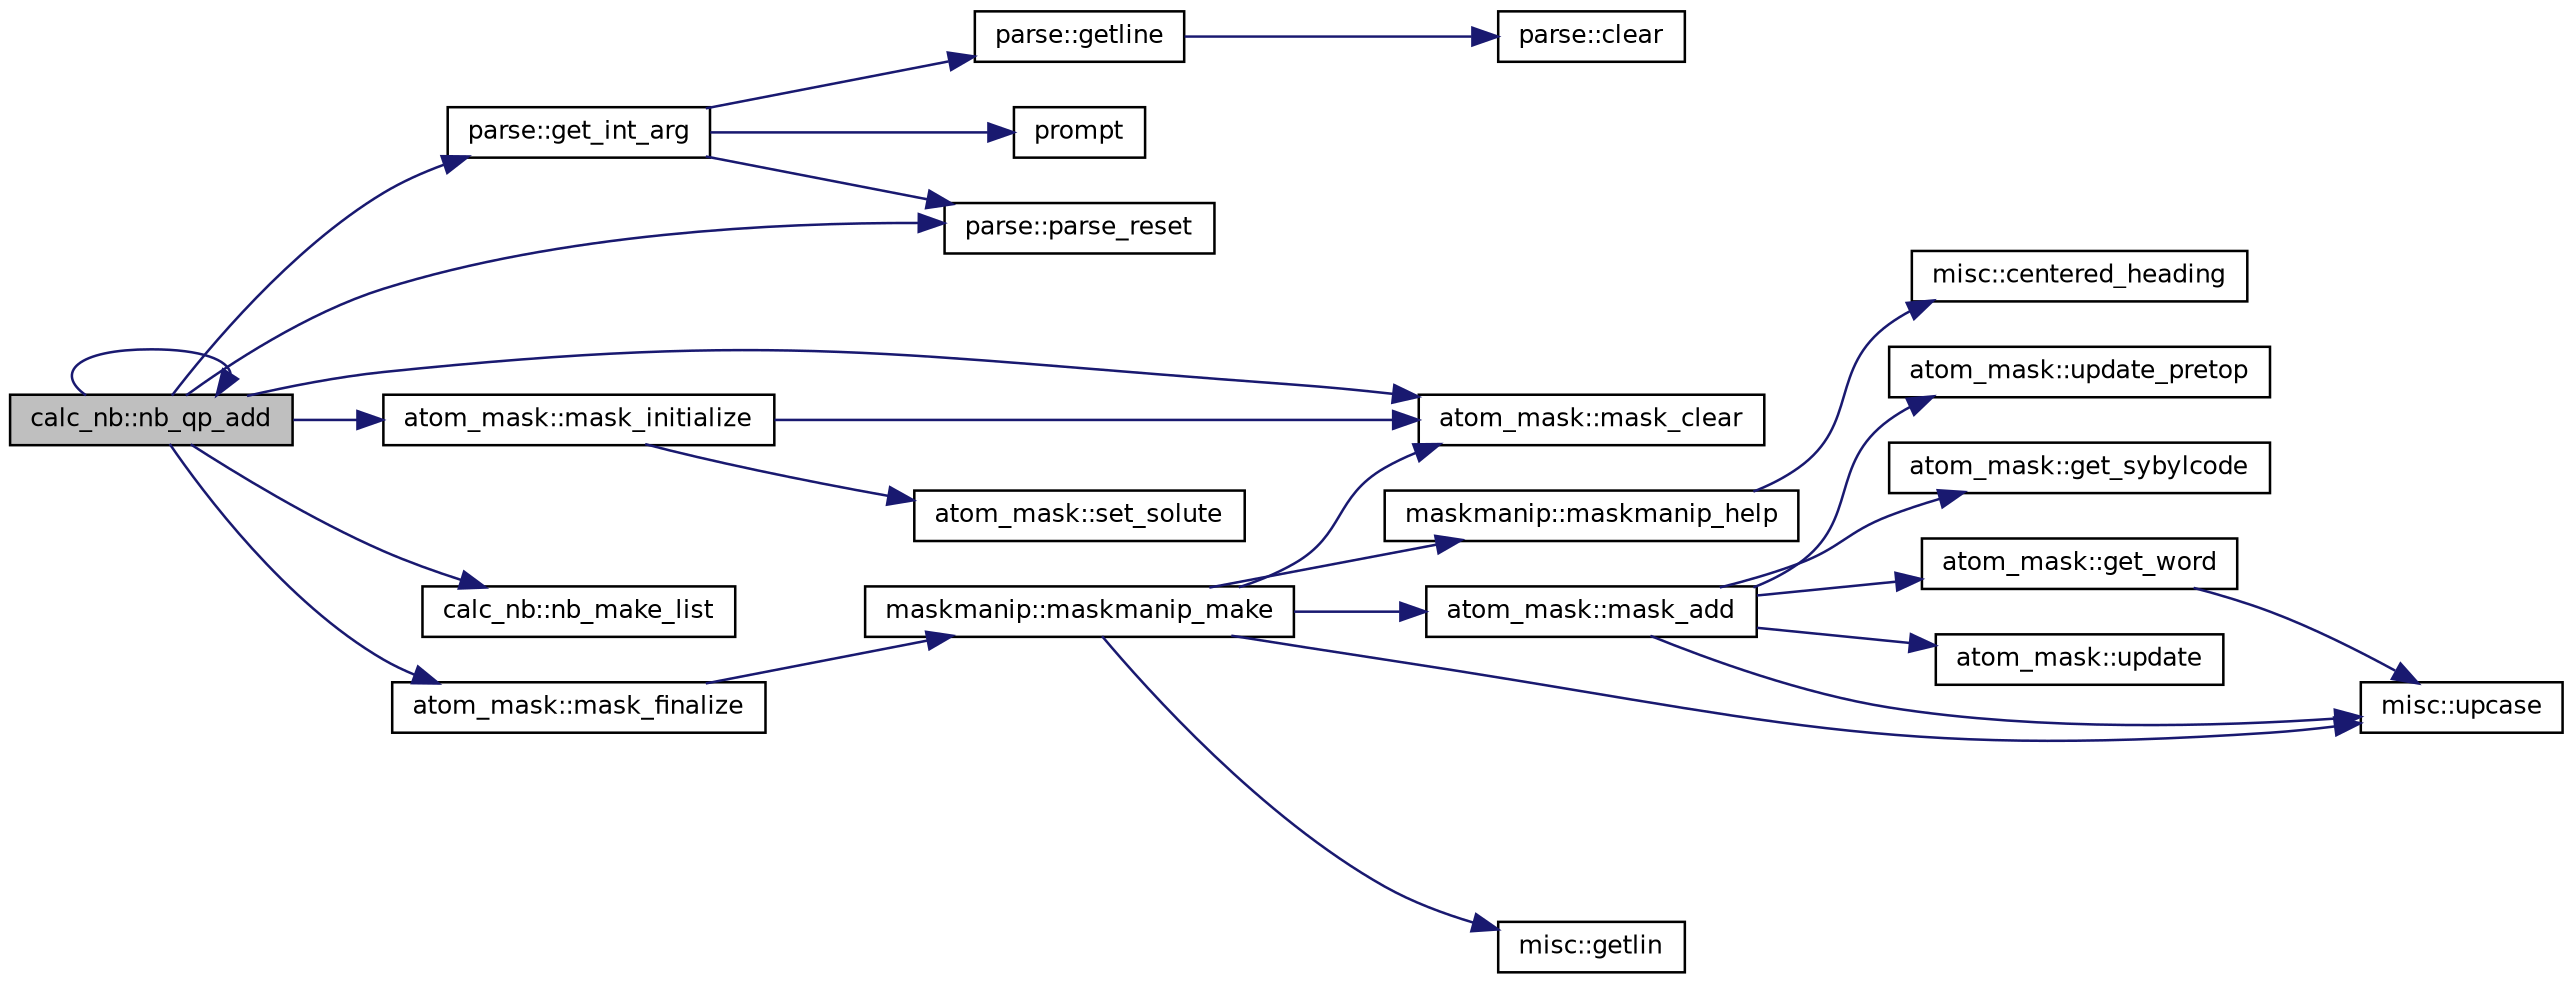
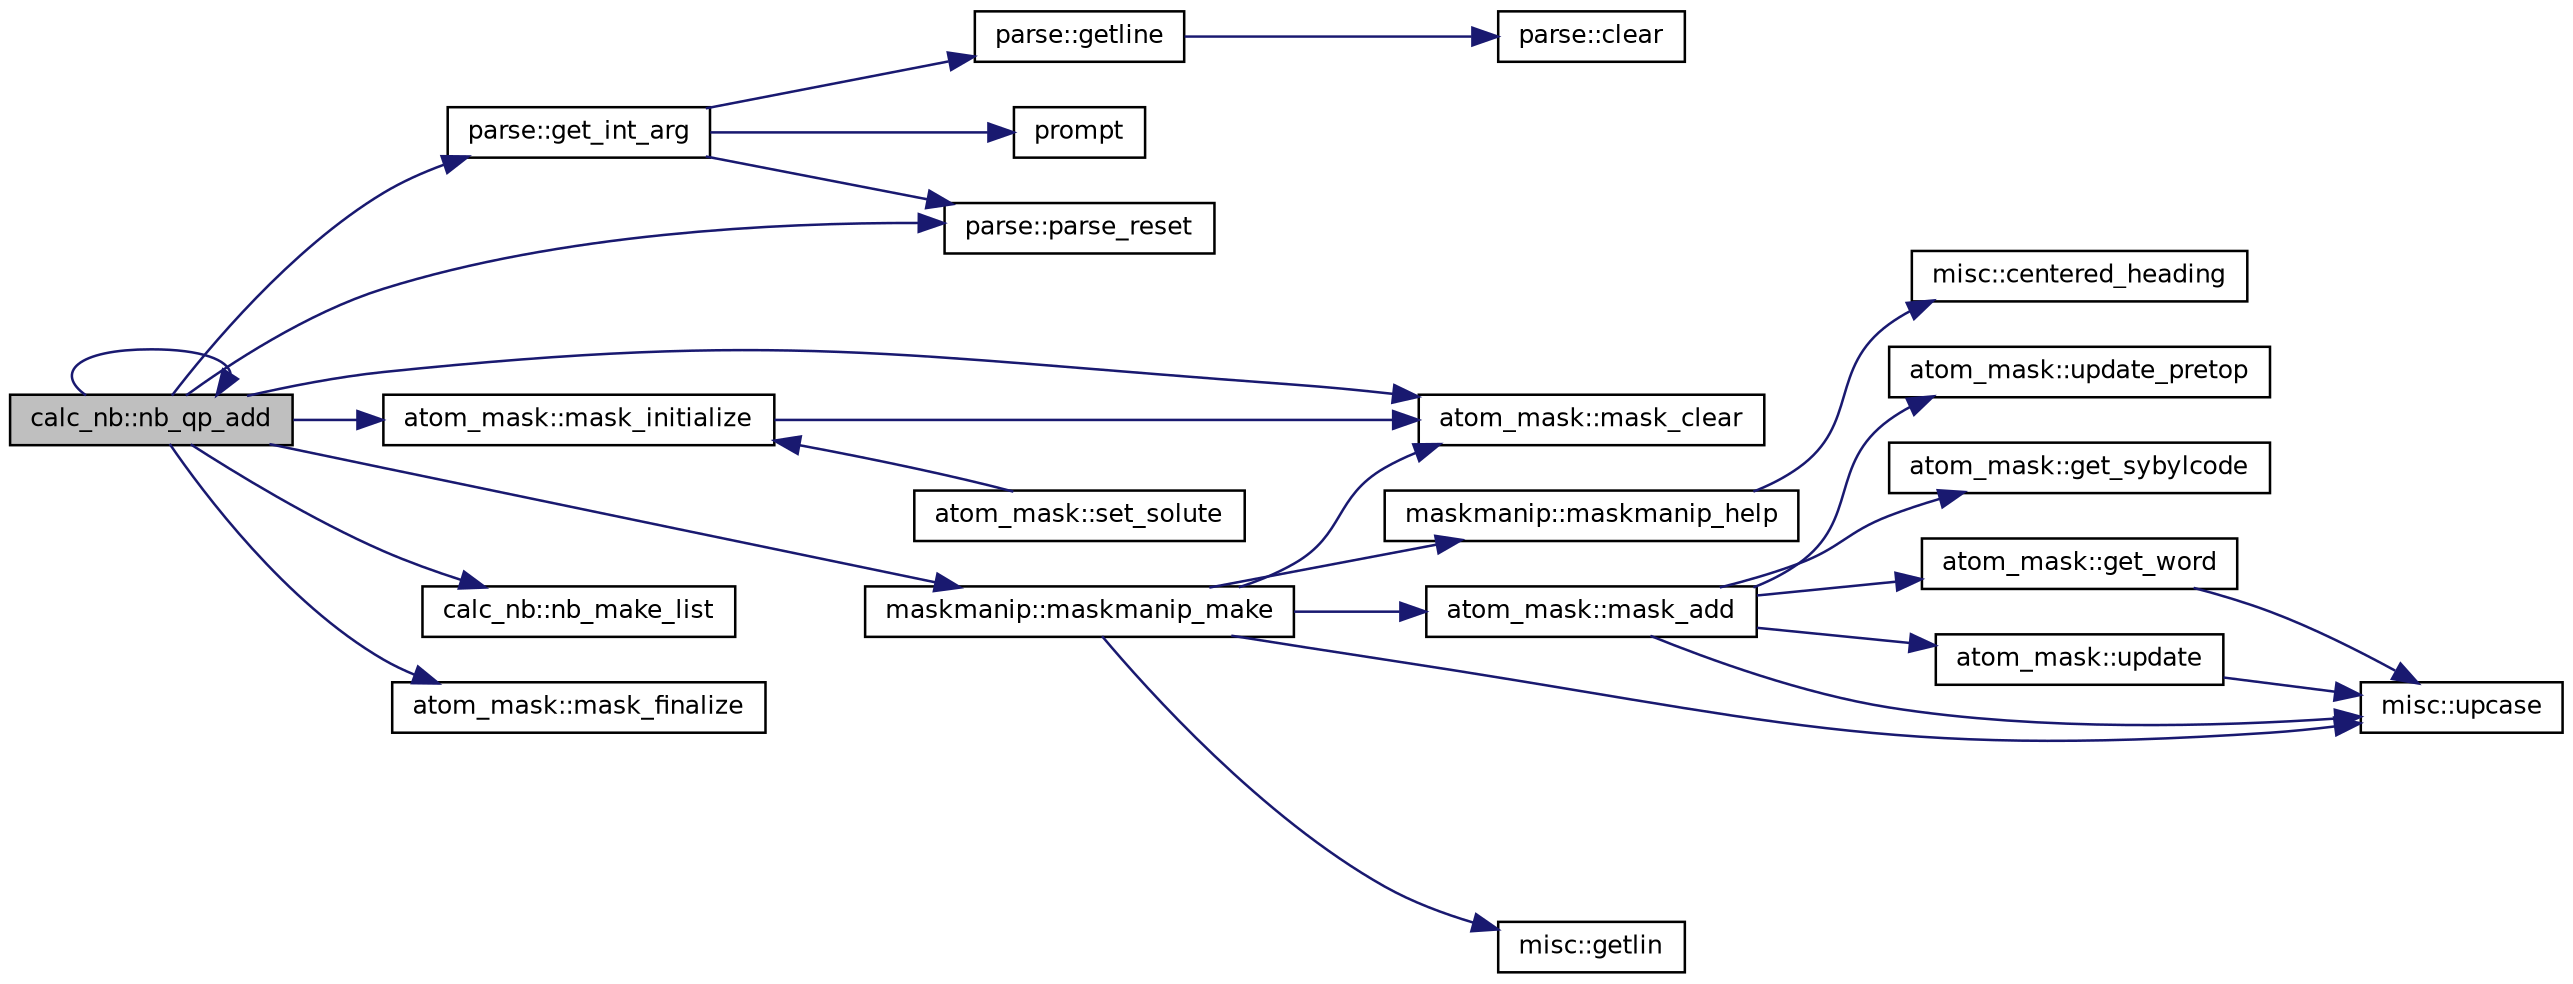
(766, 472) -> (907, 467)
(816, 662) -> (602, 513)
none -> (2279, 685)
